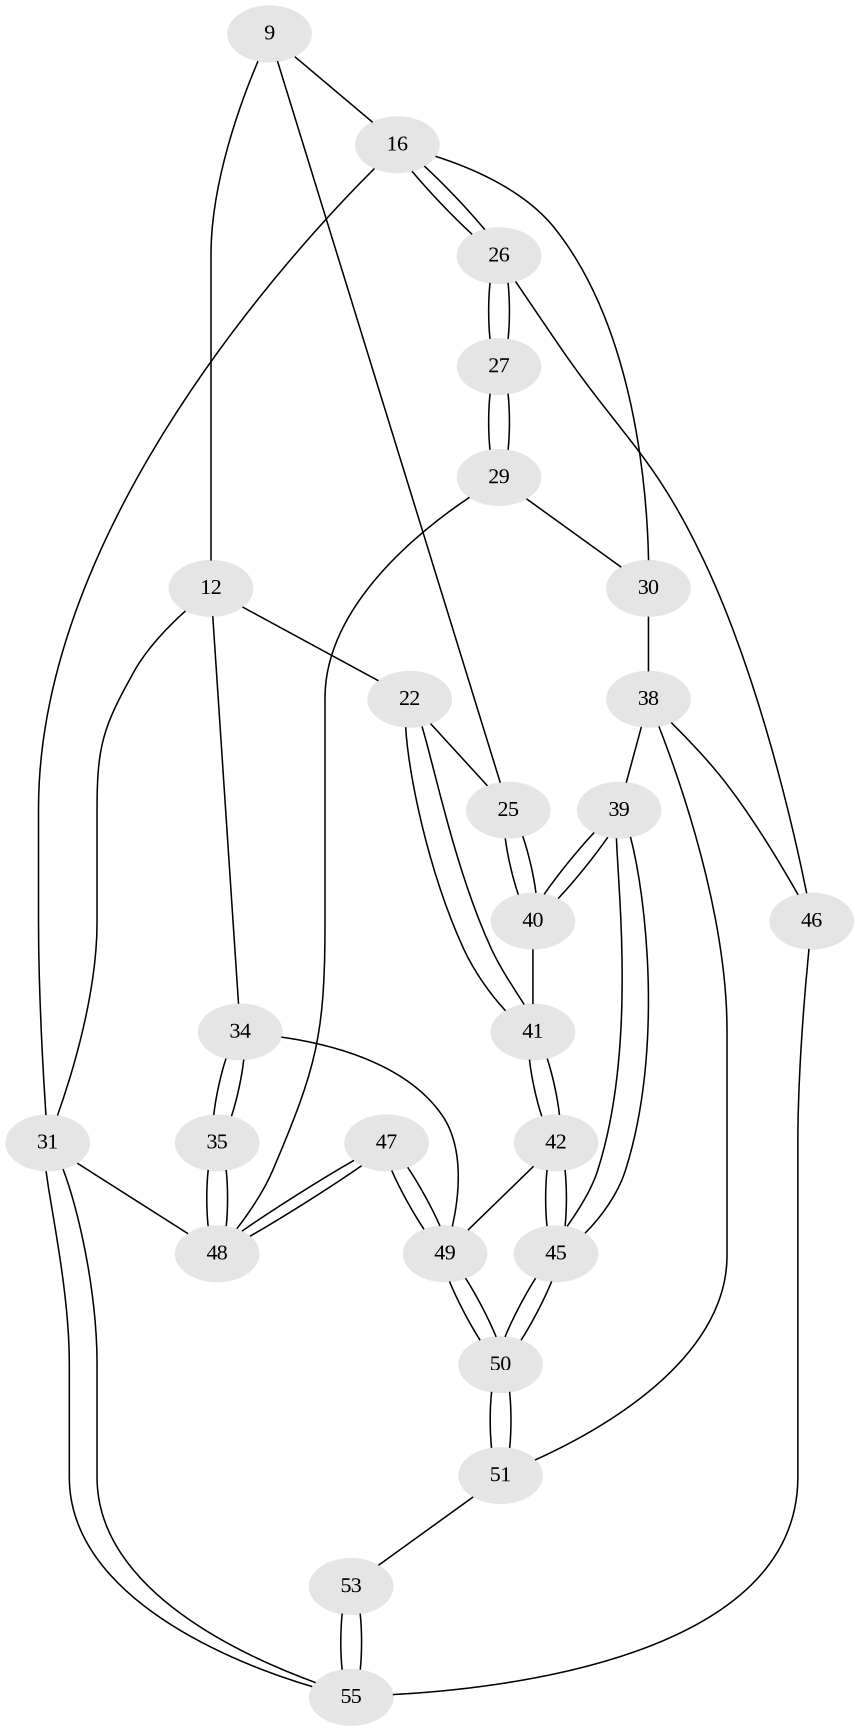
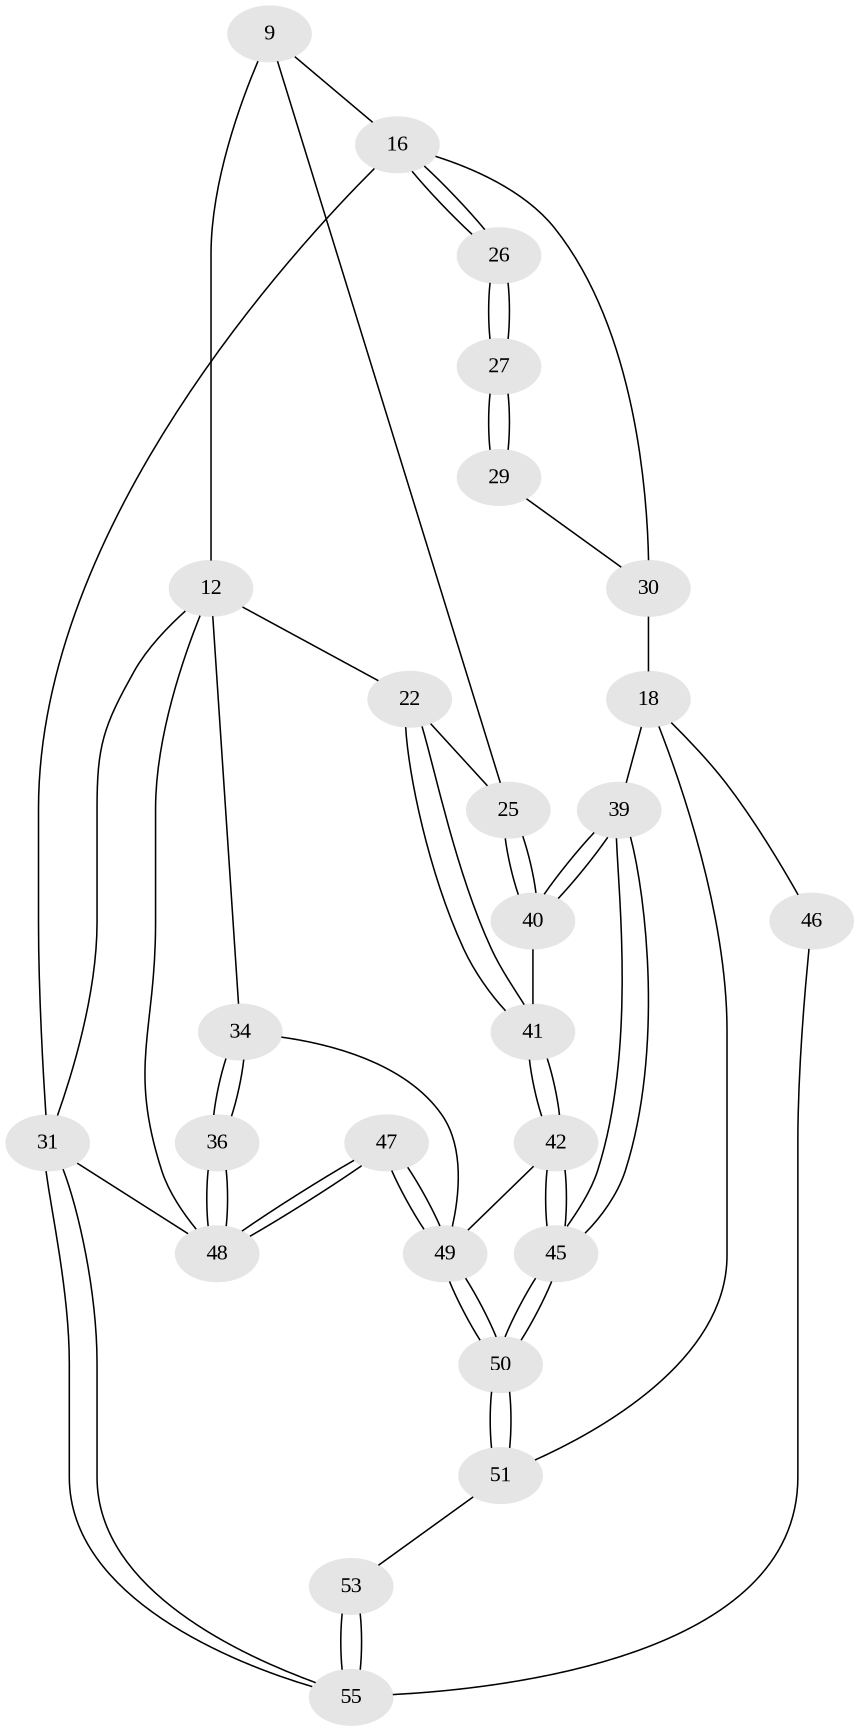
(706, 566) -> none
(648, 699) -> (648, 699)
(325, 844) -> (155, 925)
(217, 1143) -> (217, 1143)
